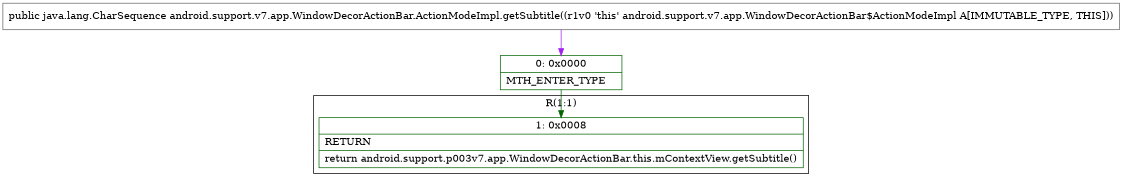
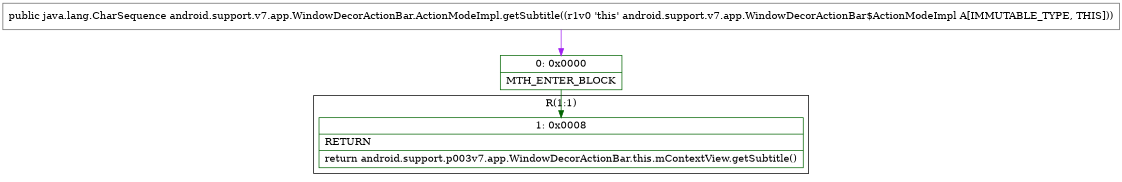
(556, 81) -> (561, 81)
